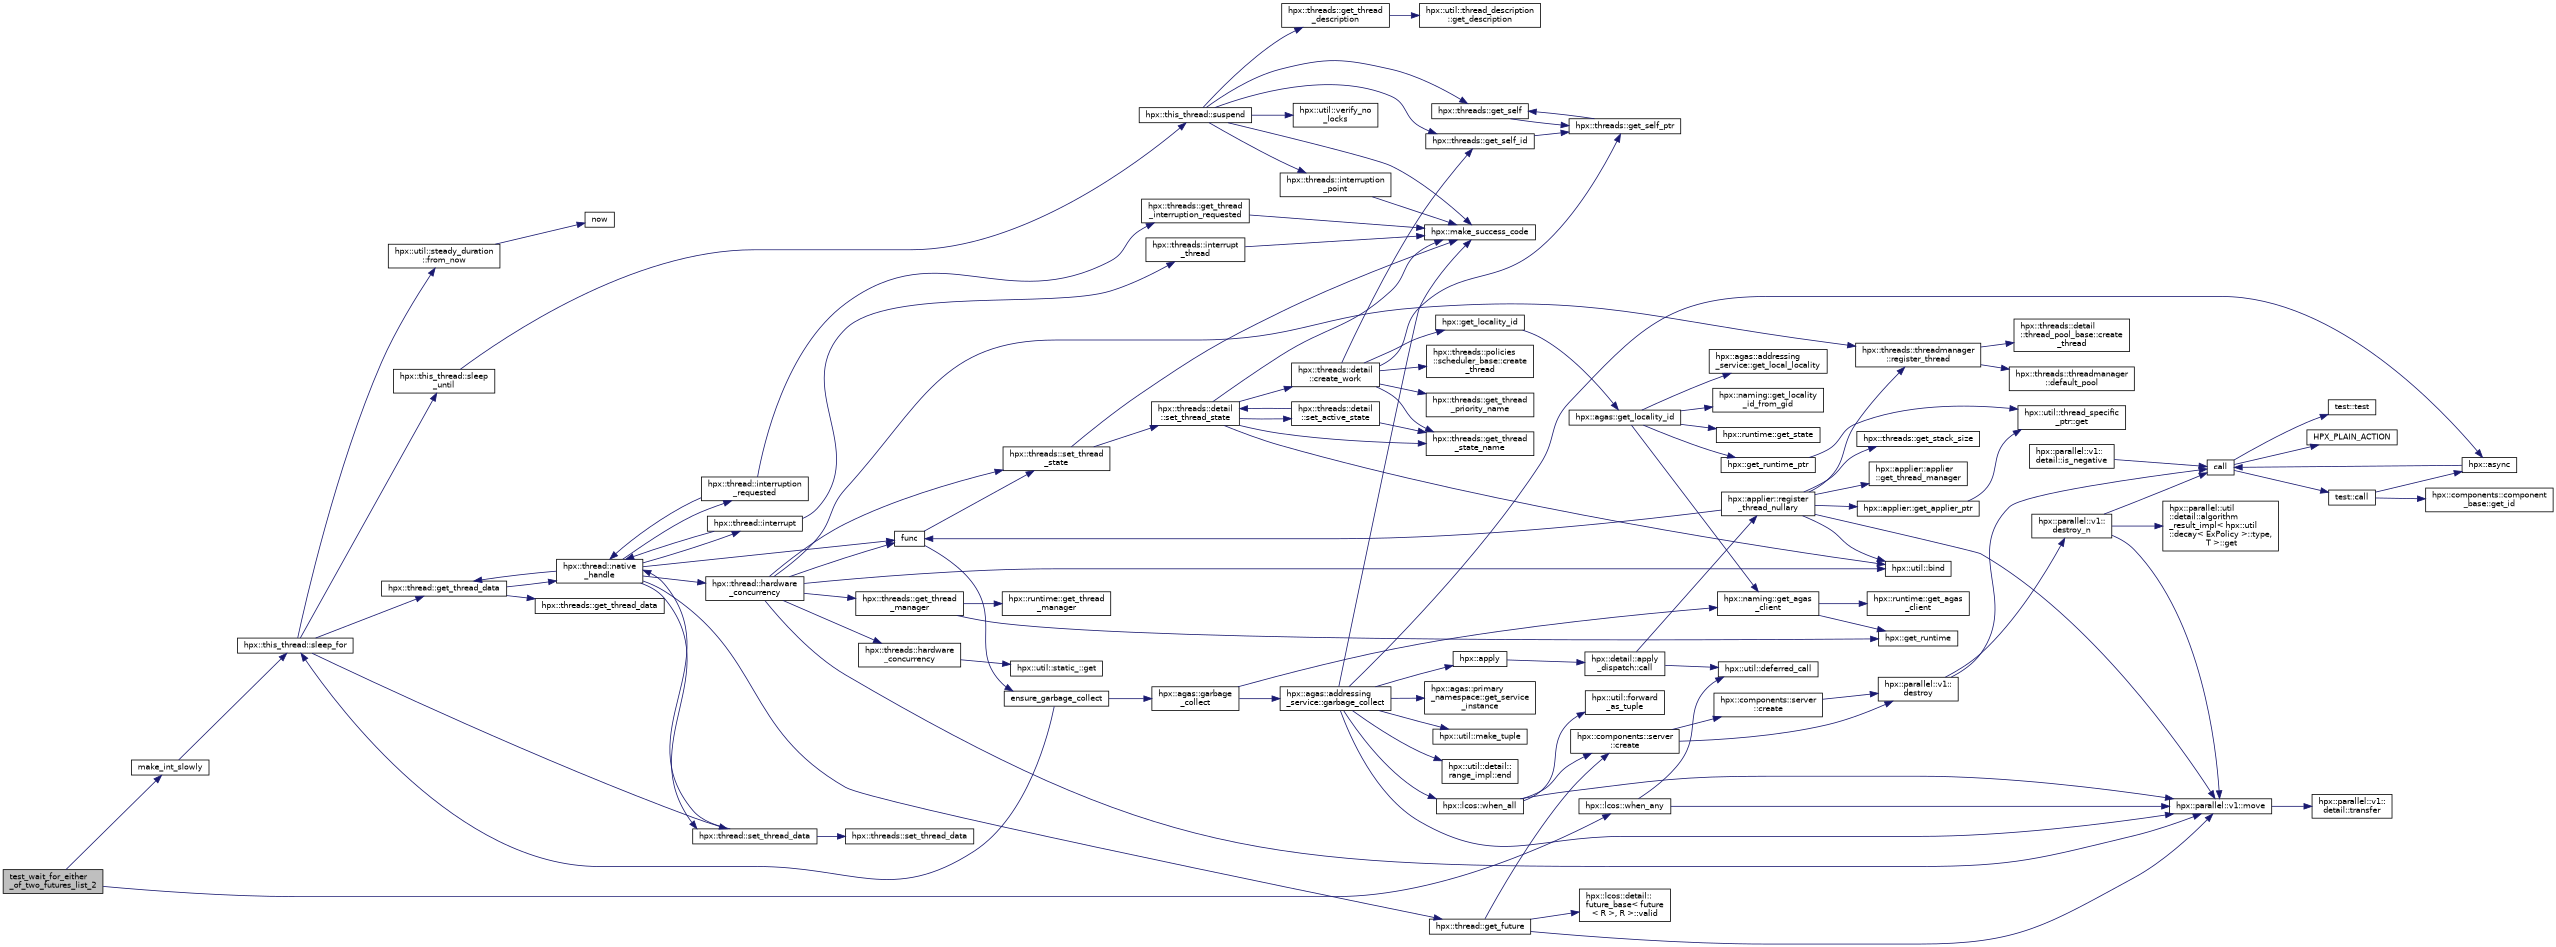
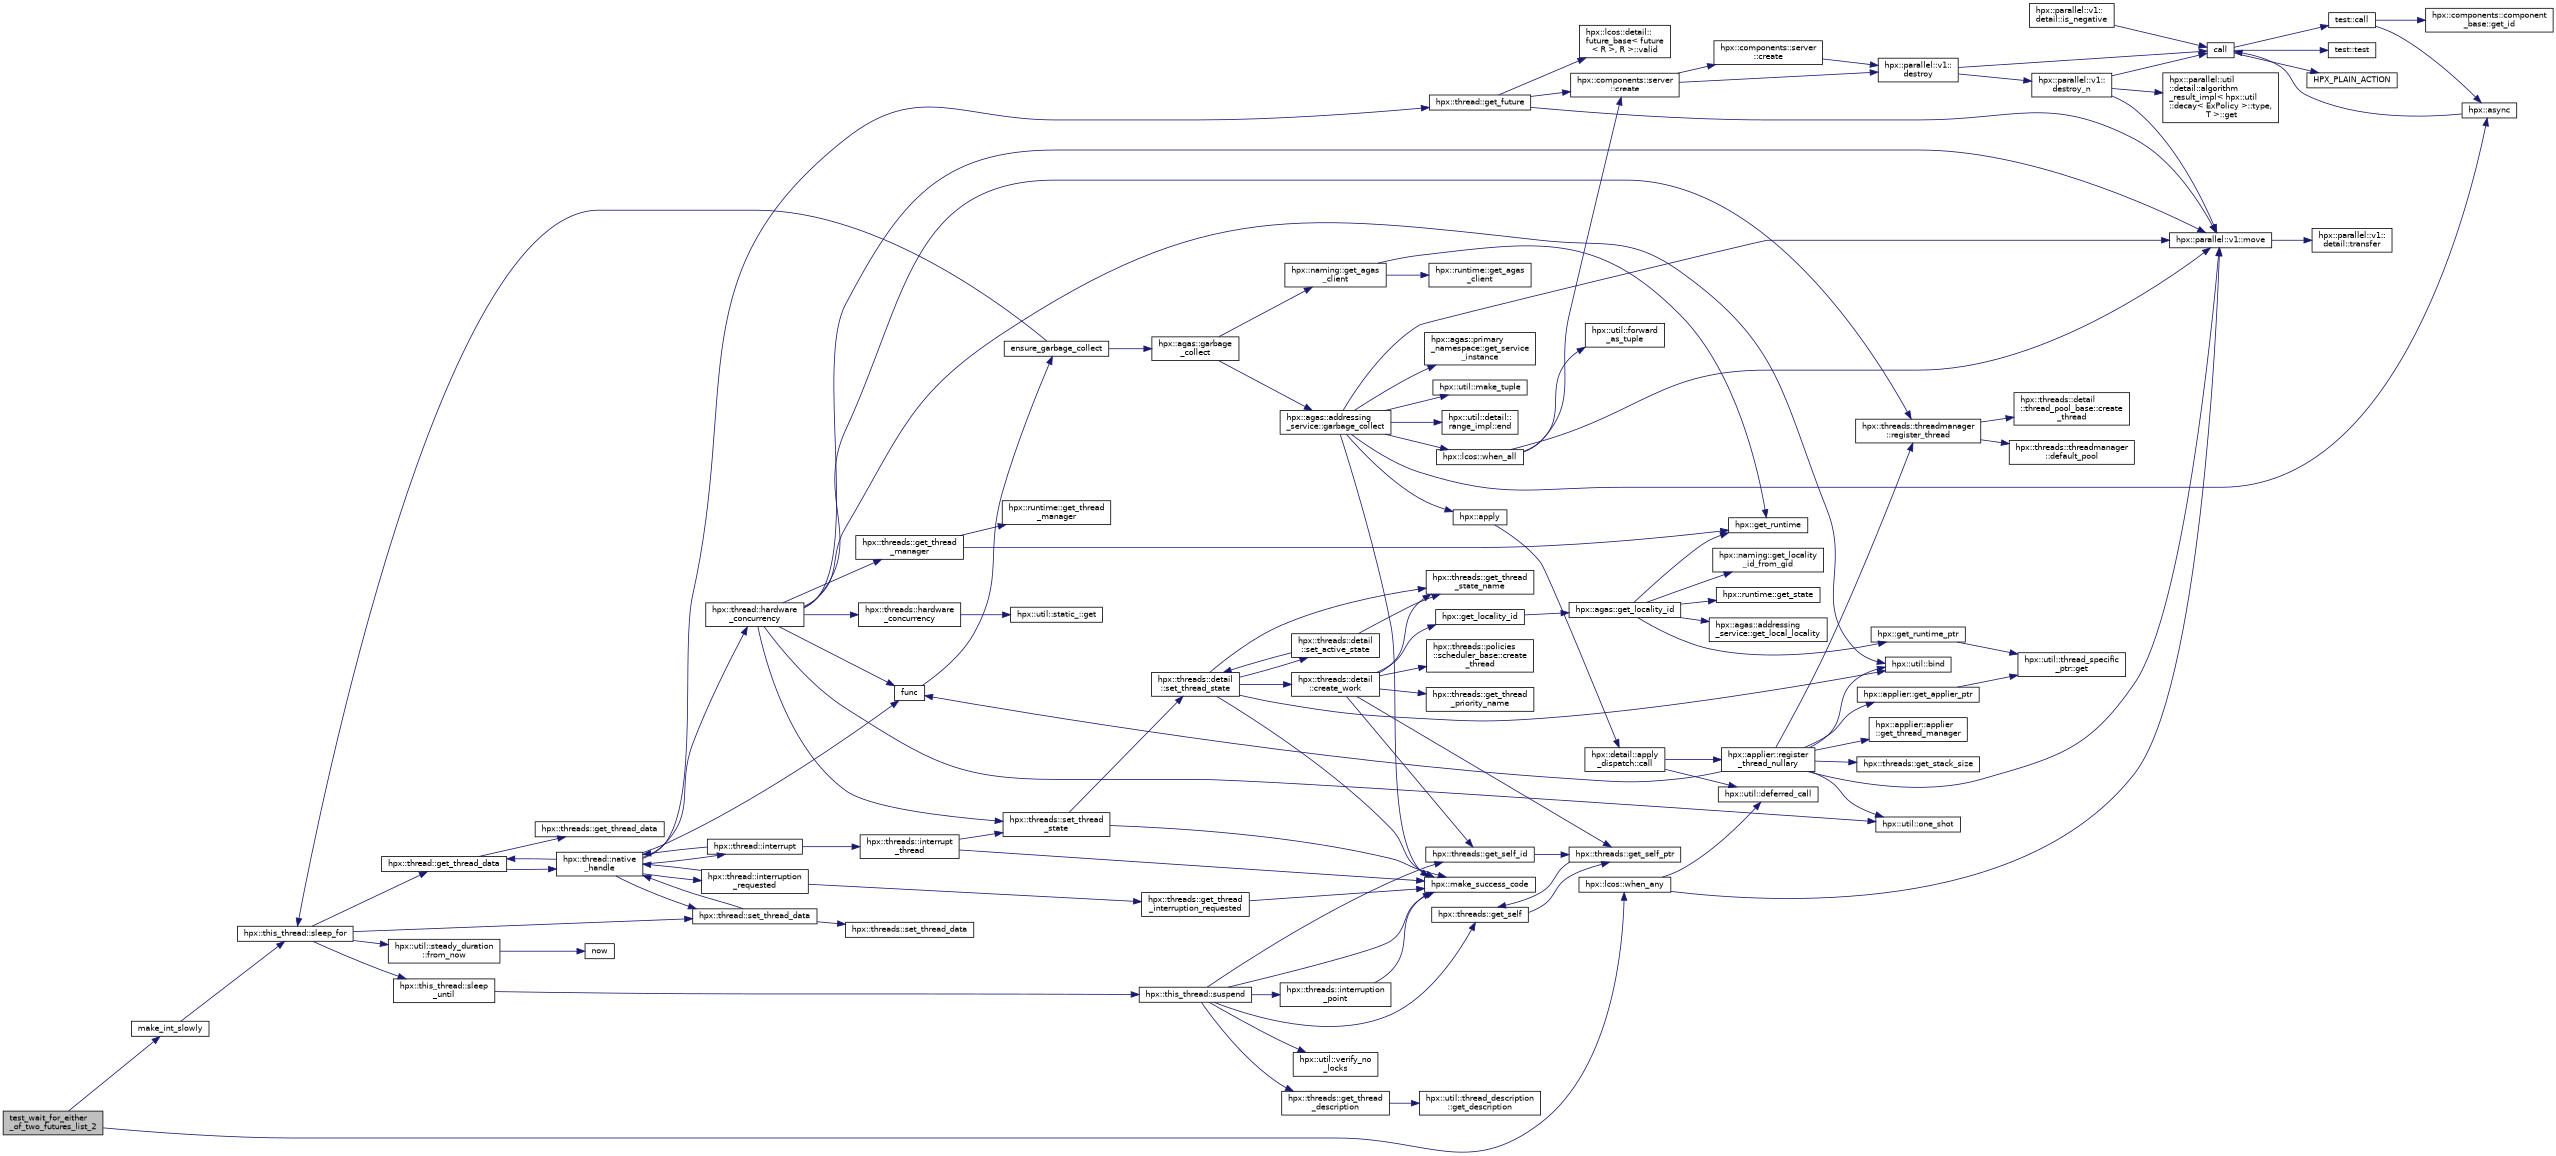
(975, 503) -> (977, 837)
(1692, 505) -> (1675, 566)
none -> (1918, 825)
